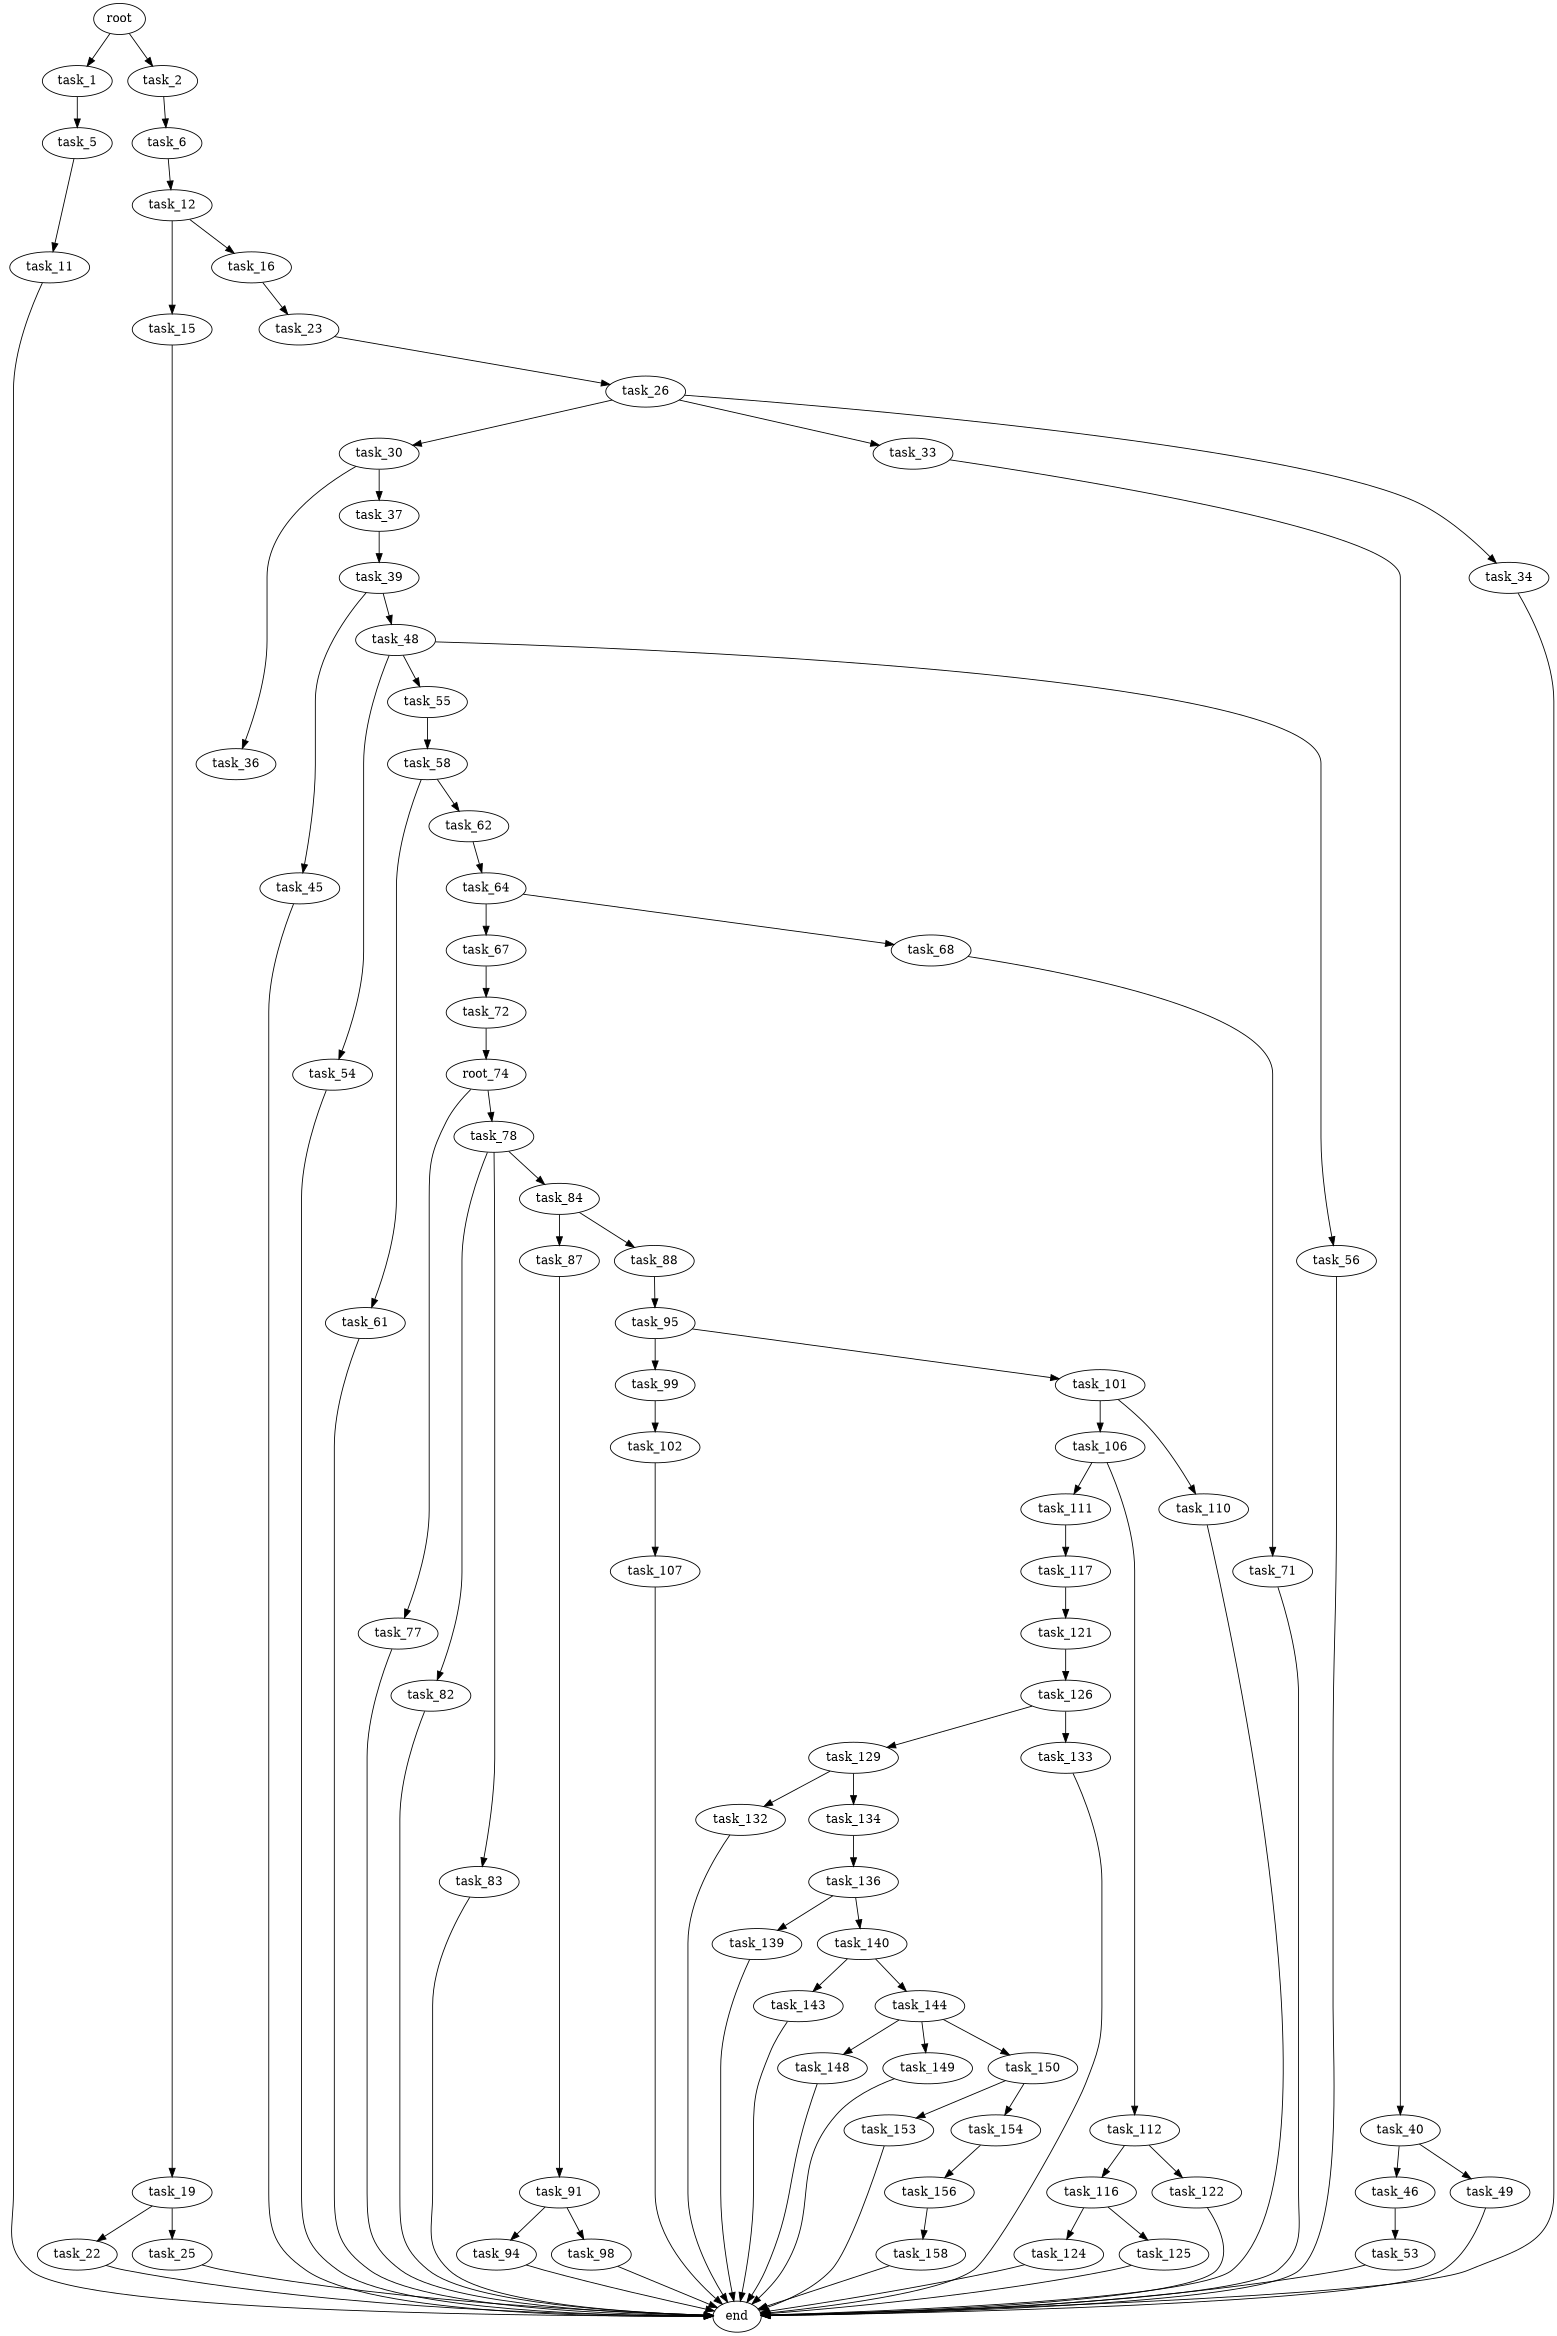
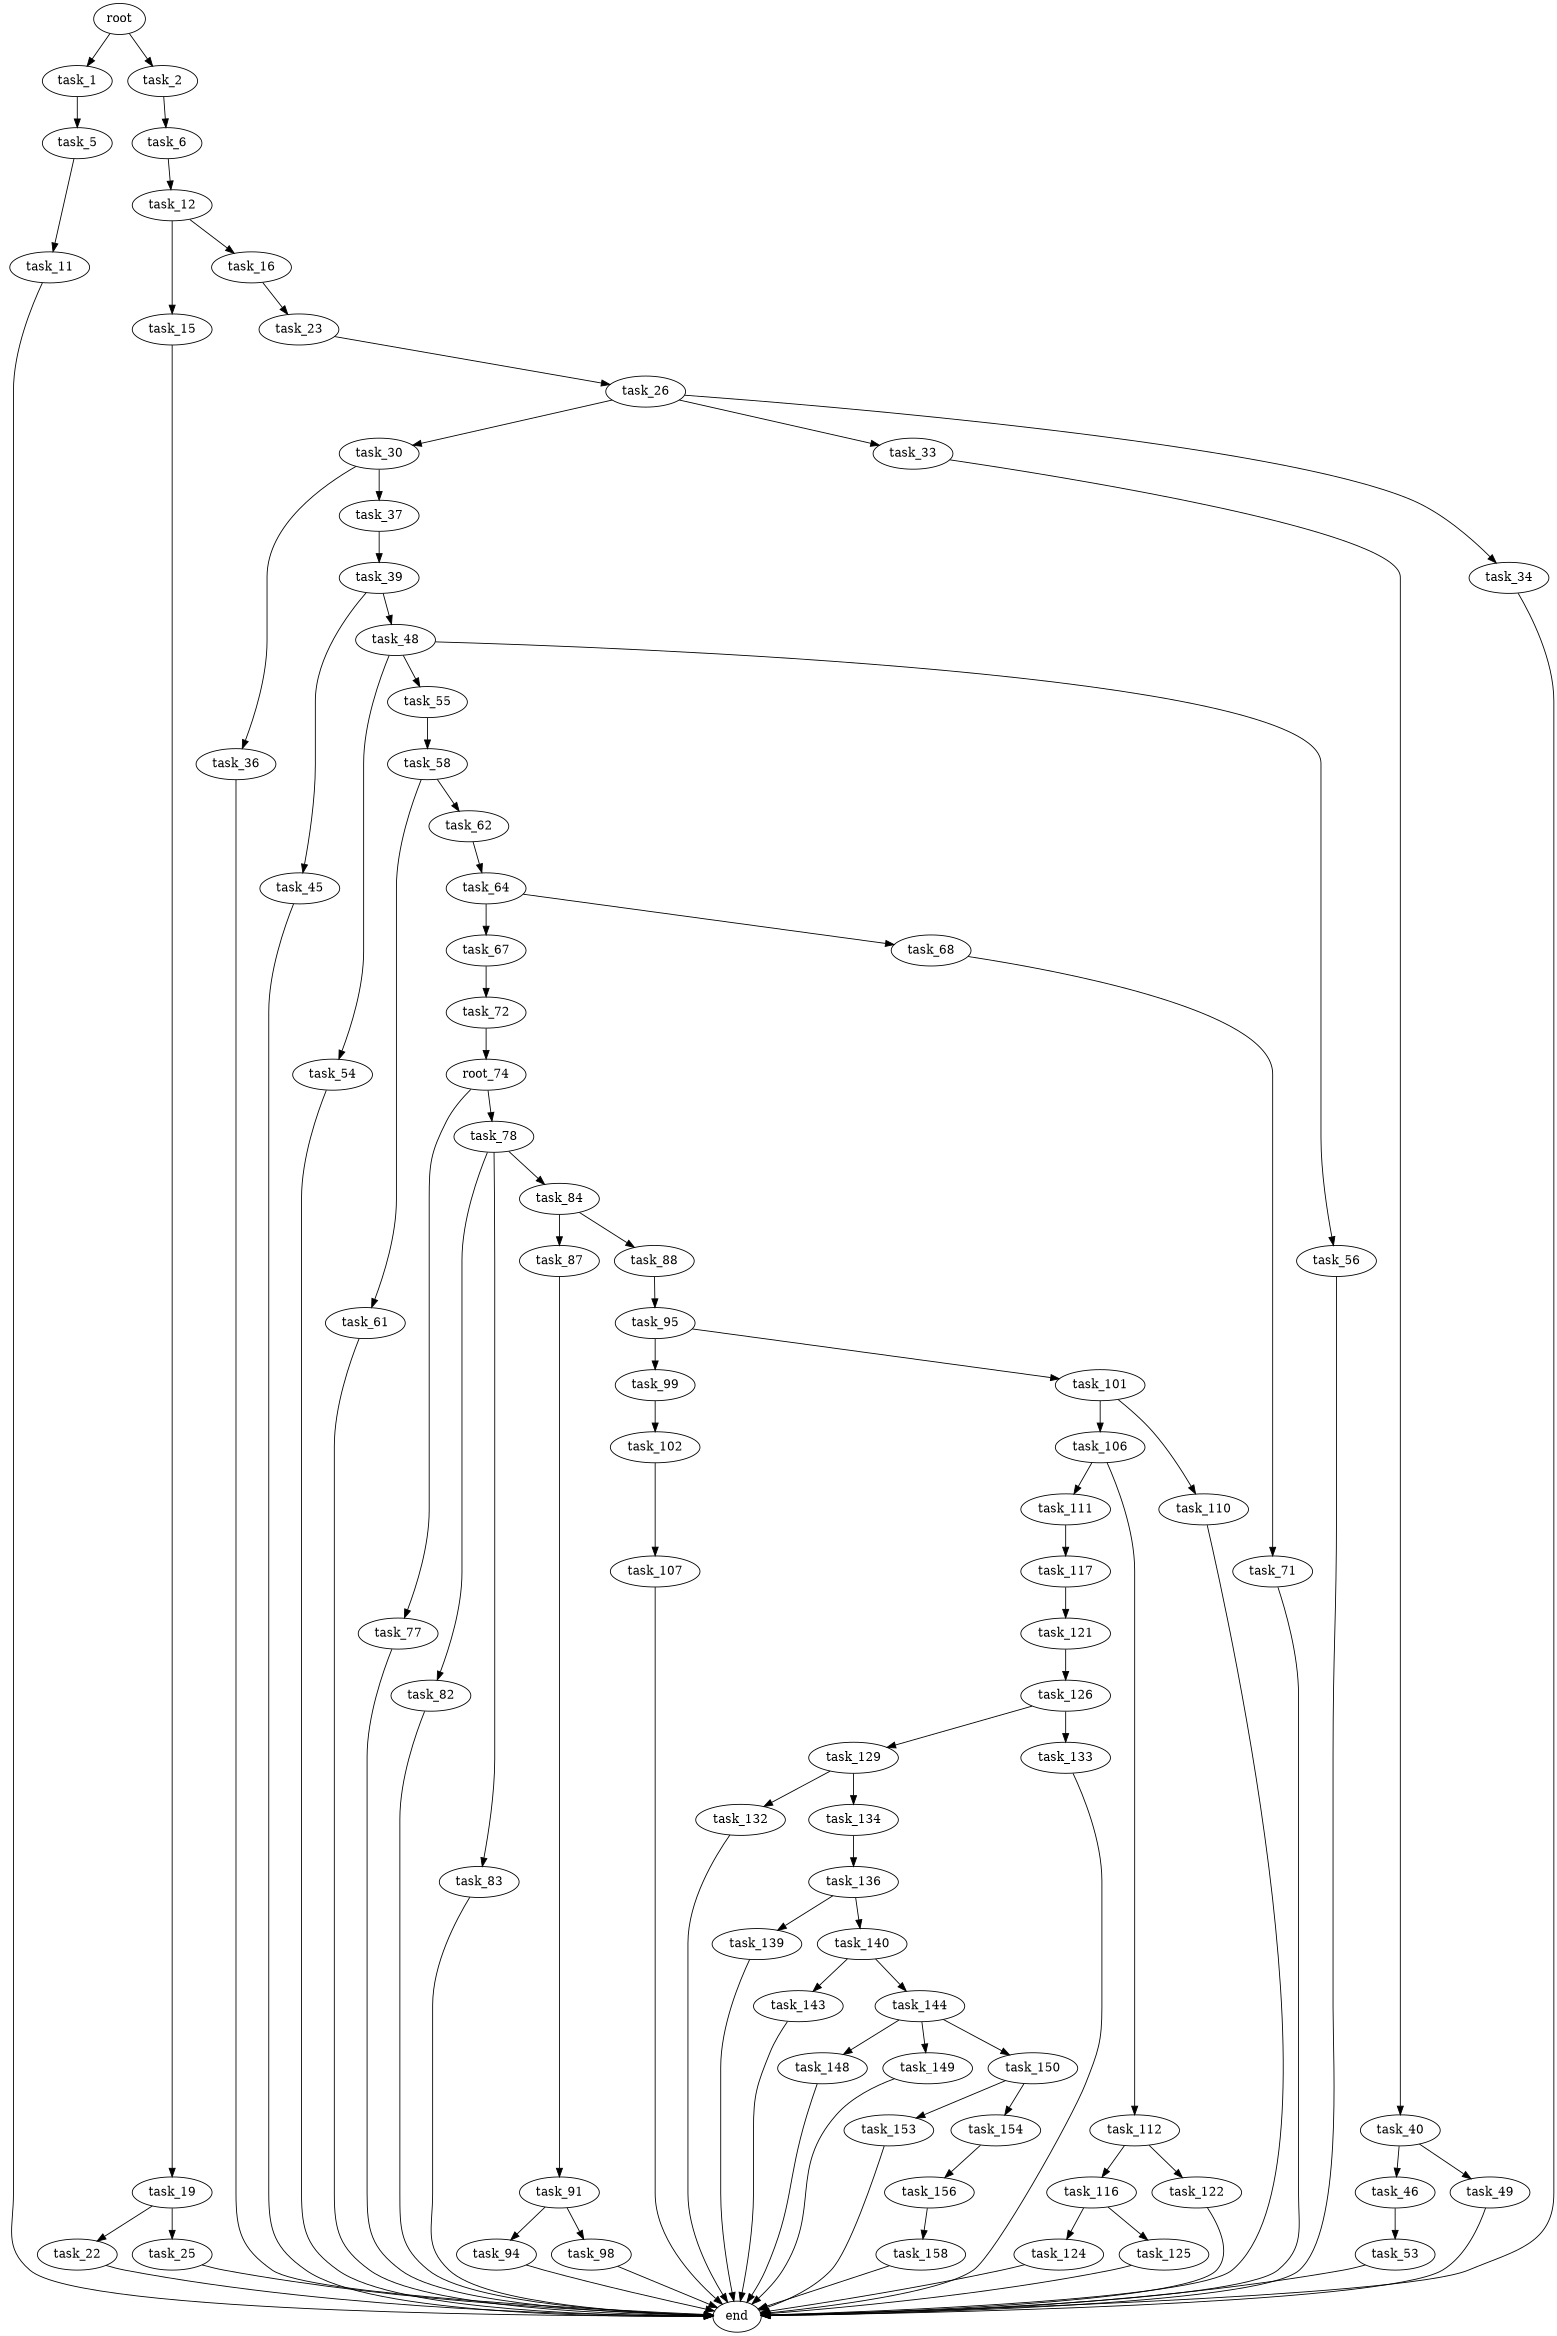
none -> (236, 1749)
